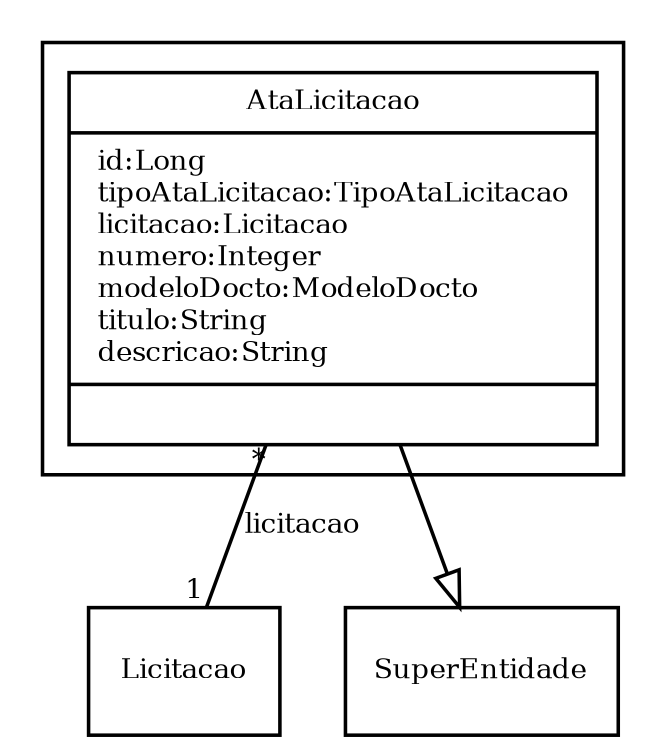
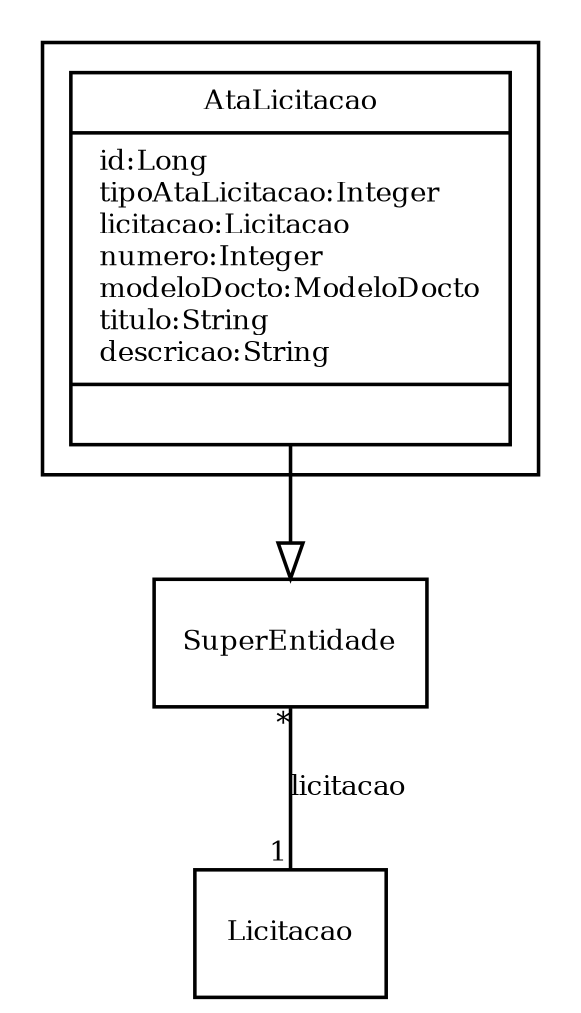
(333, 193) -> (271, 193)
(236, 526) -> (291, 789)
